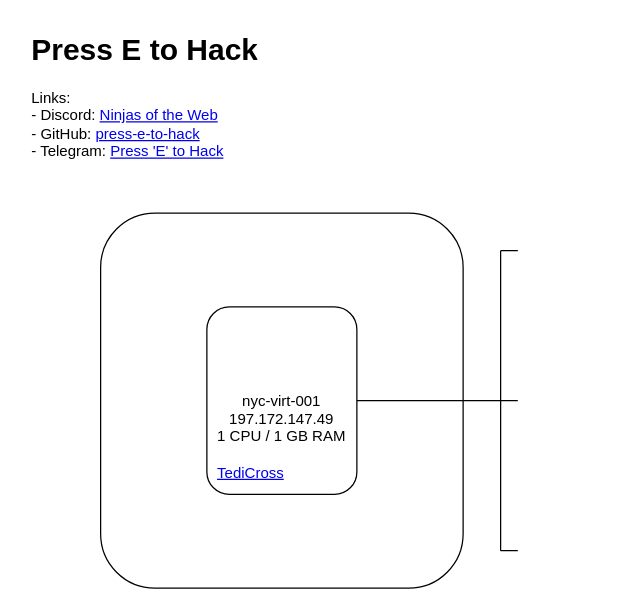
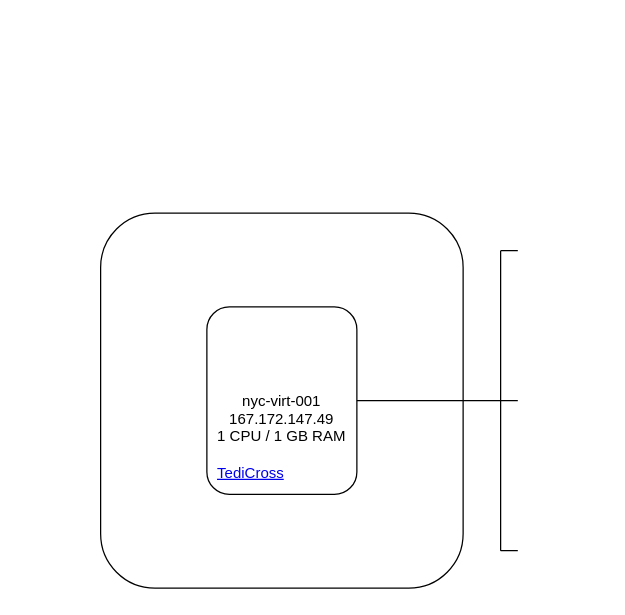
(213, 101) -> none
(282, 437) -> (282, 437)
